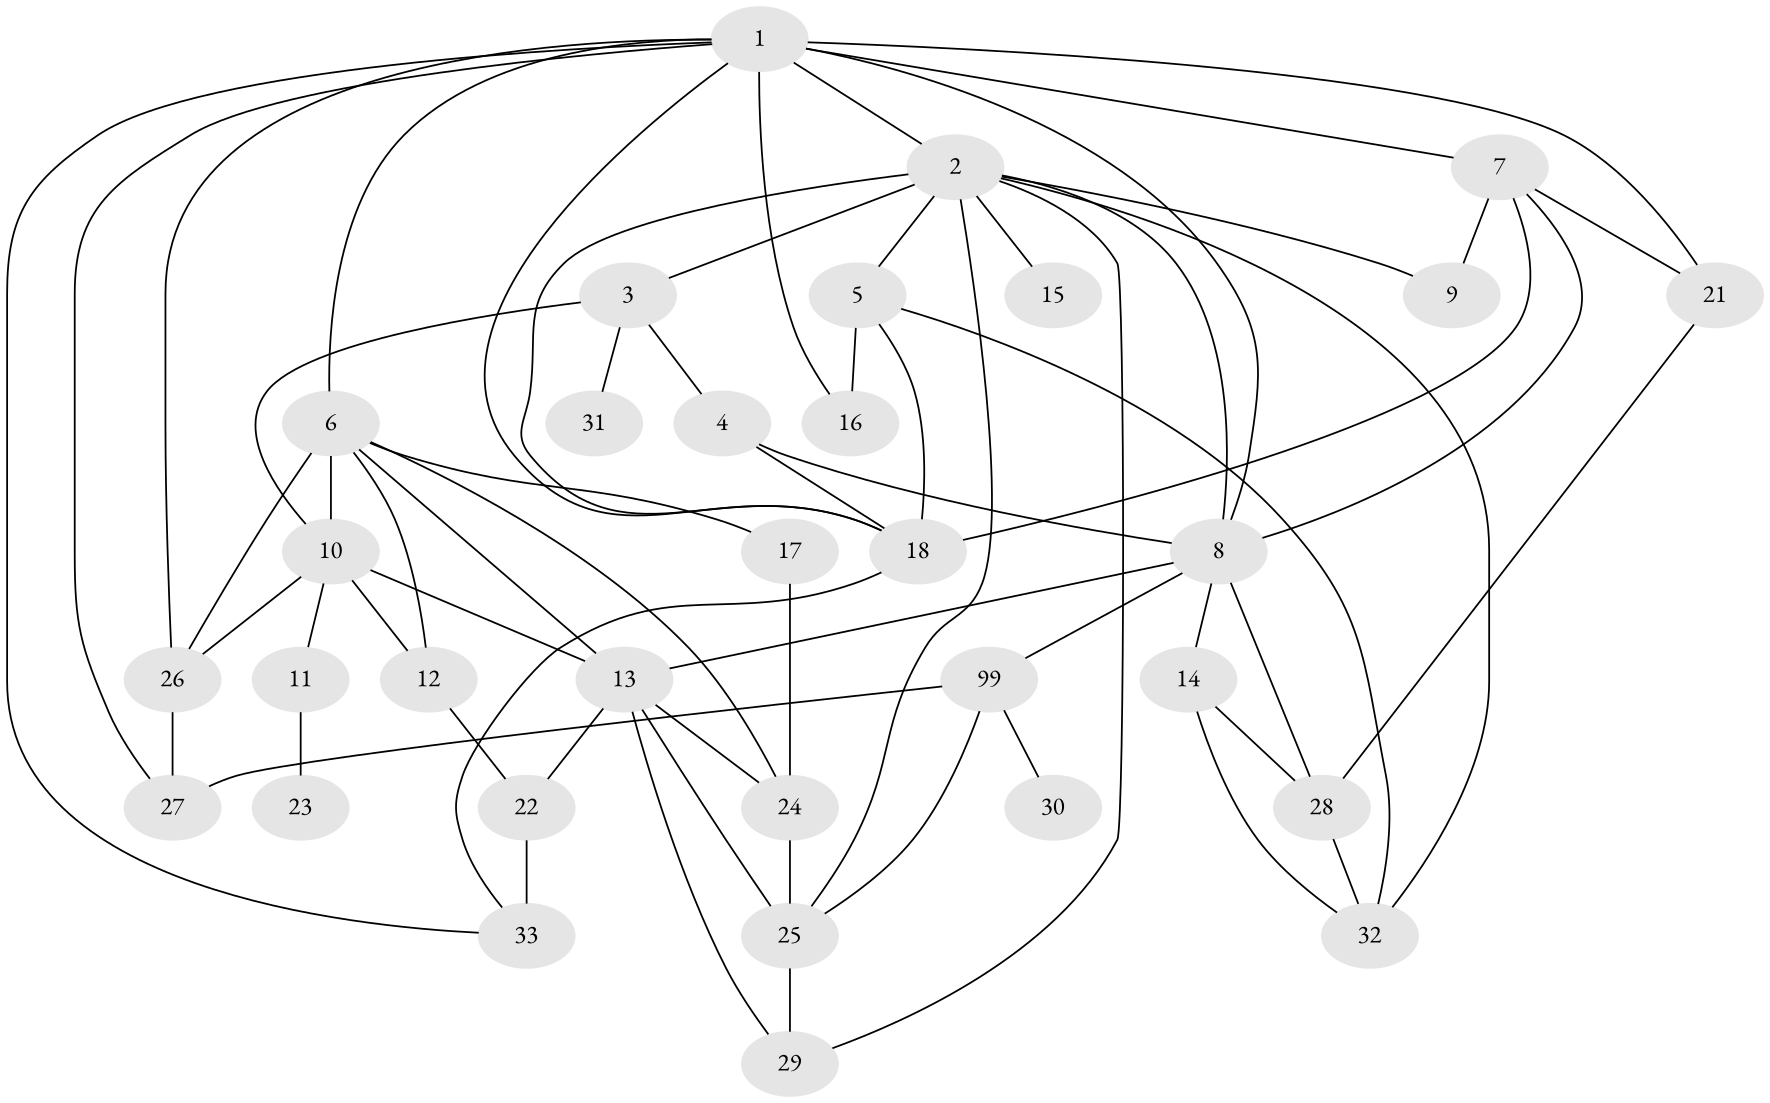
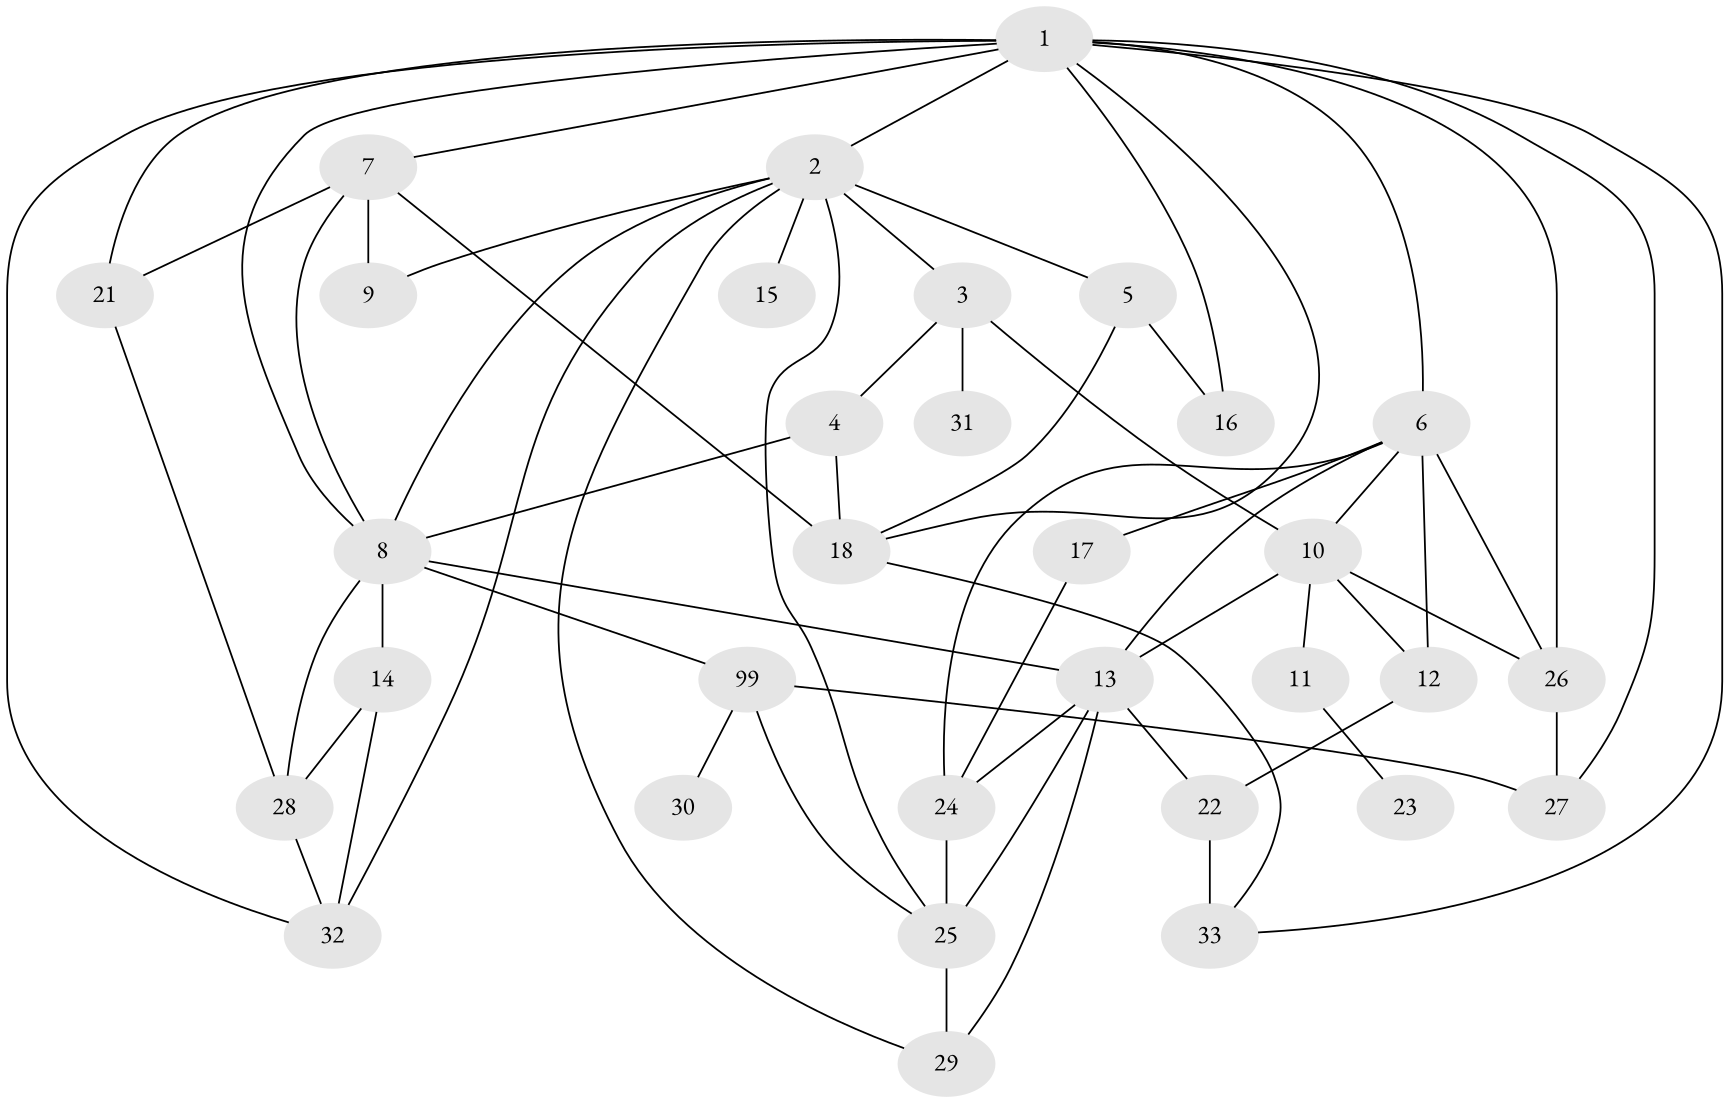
(532, 364) -> none
(1272, 509) -> (77, 164)
